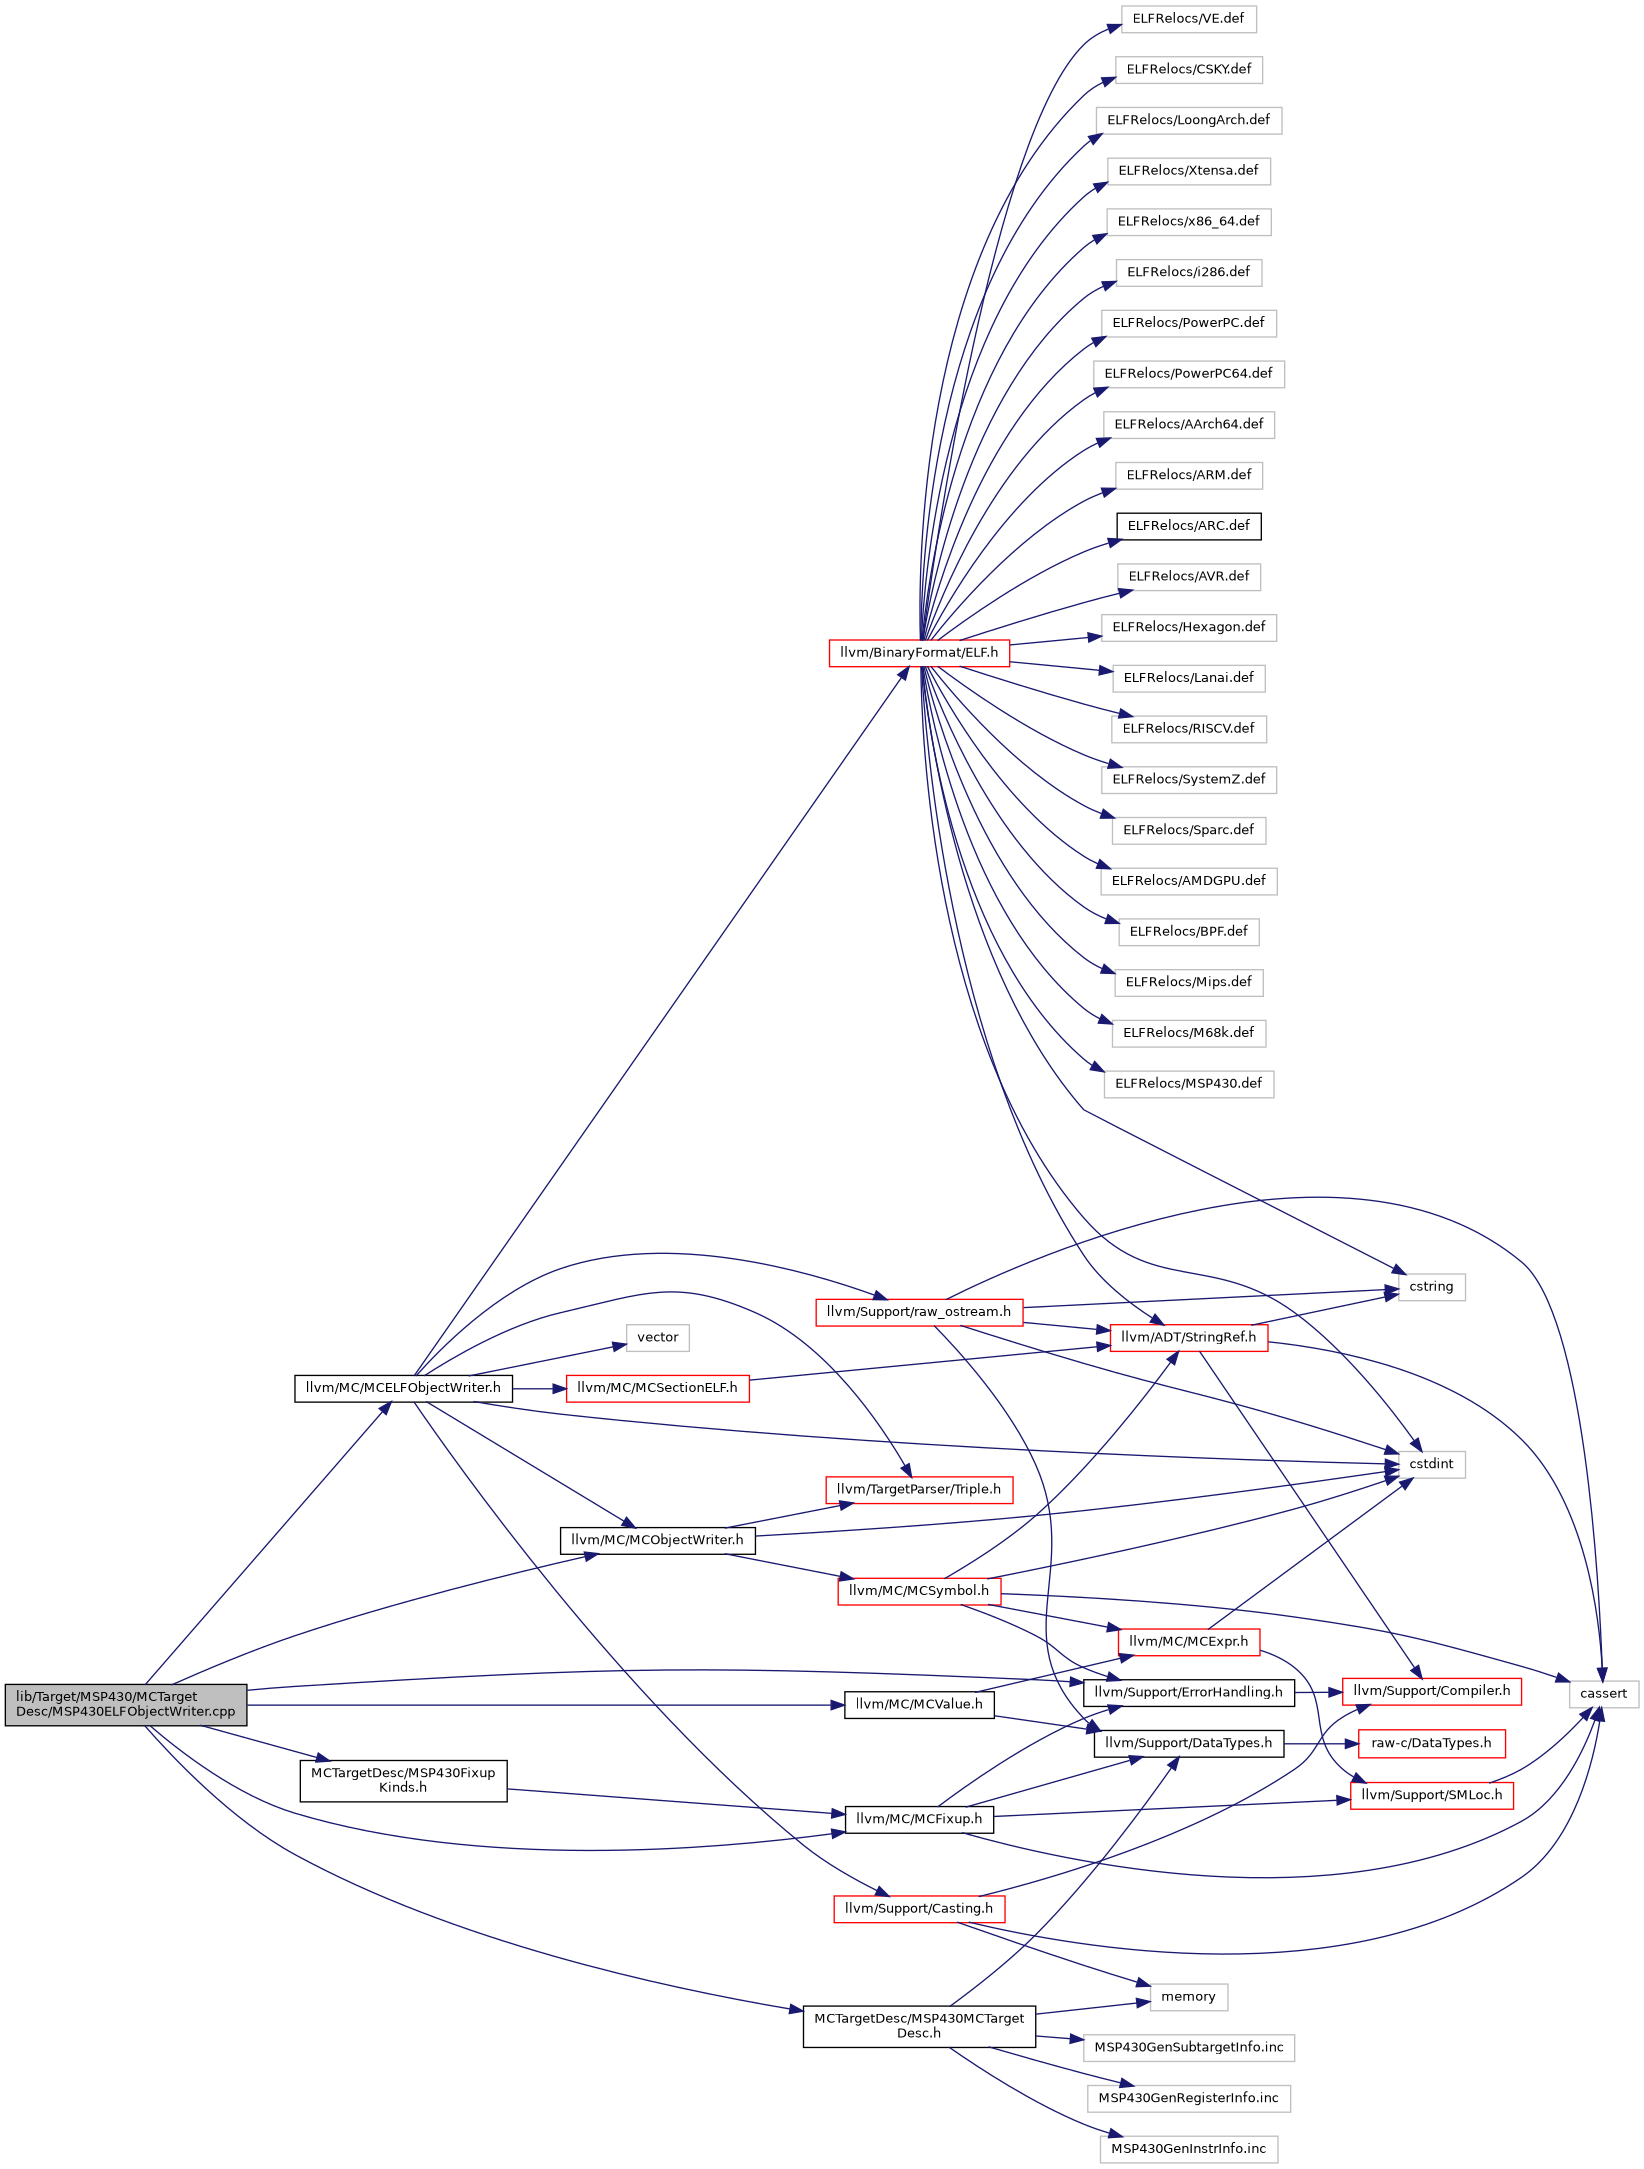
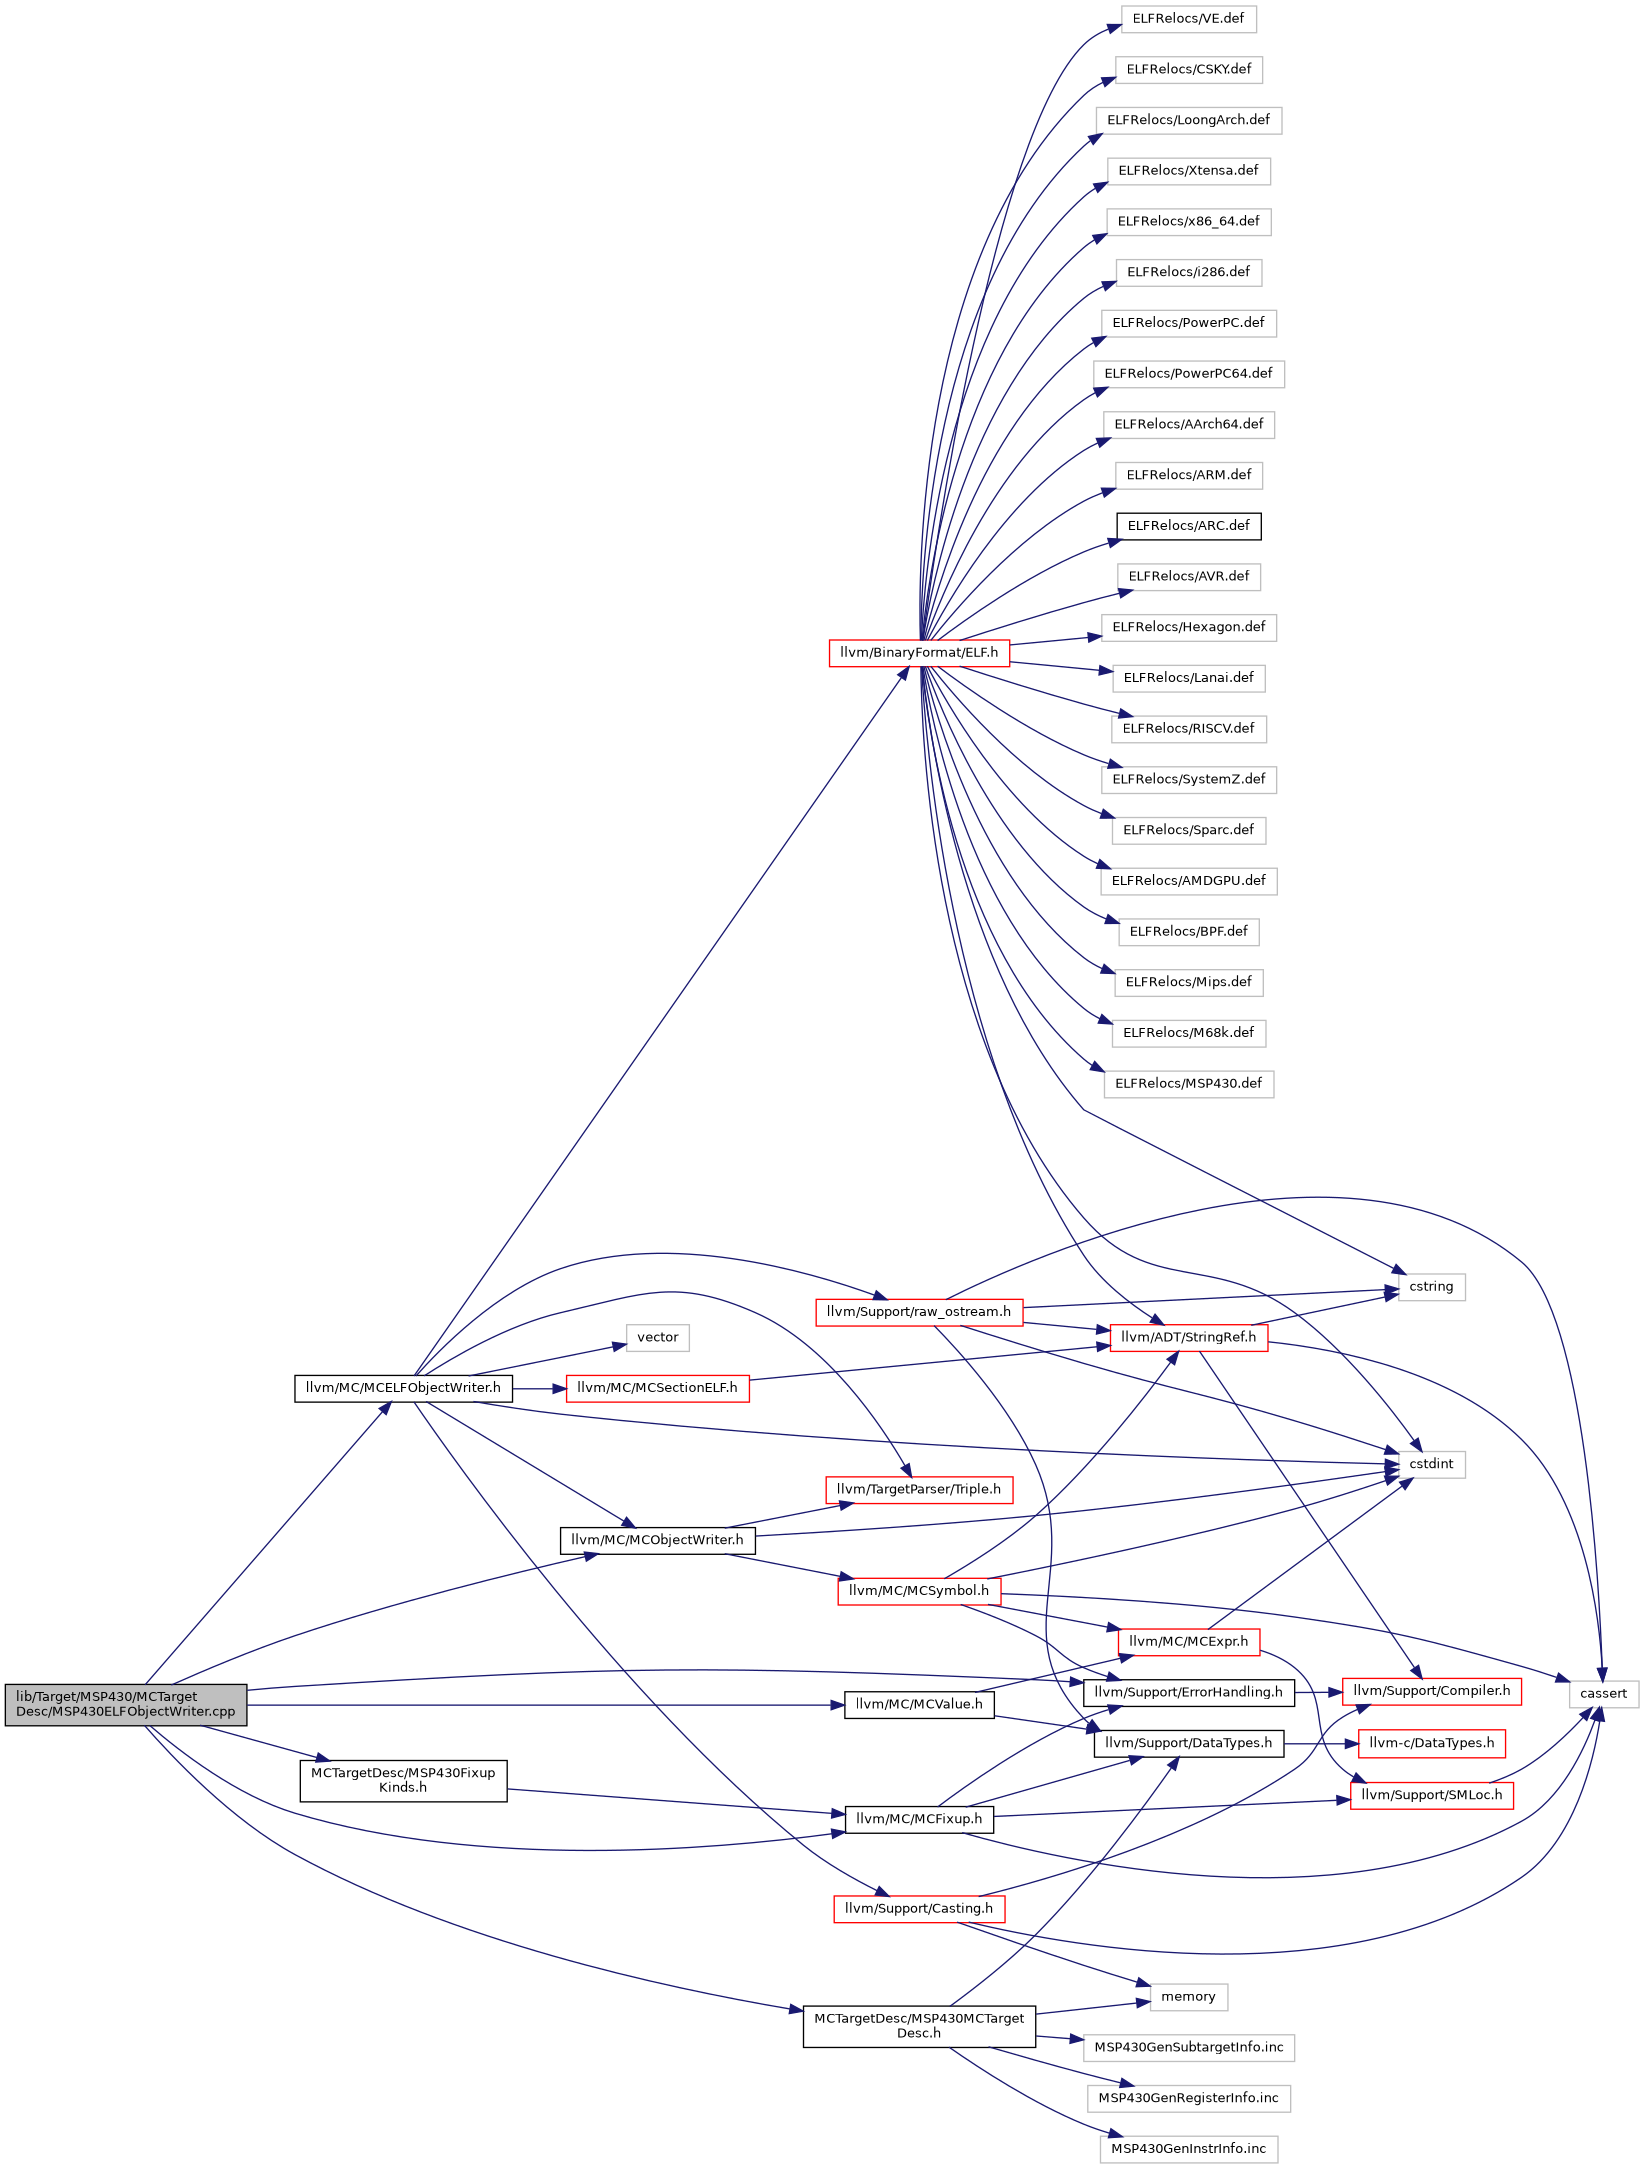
(1432, 1744) -> (1432, 1744)
